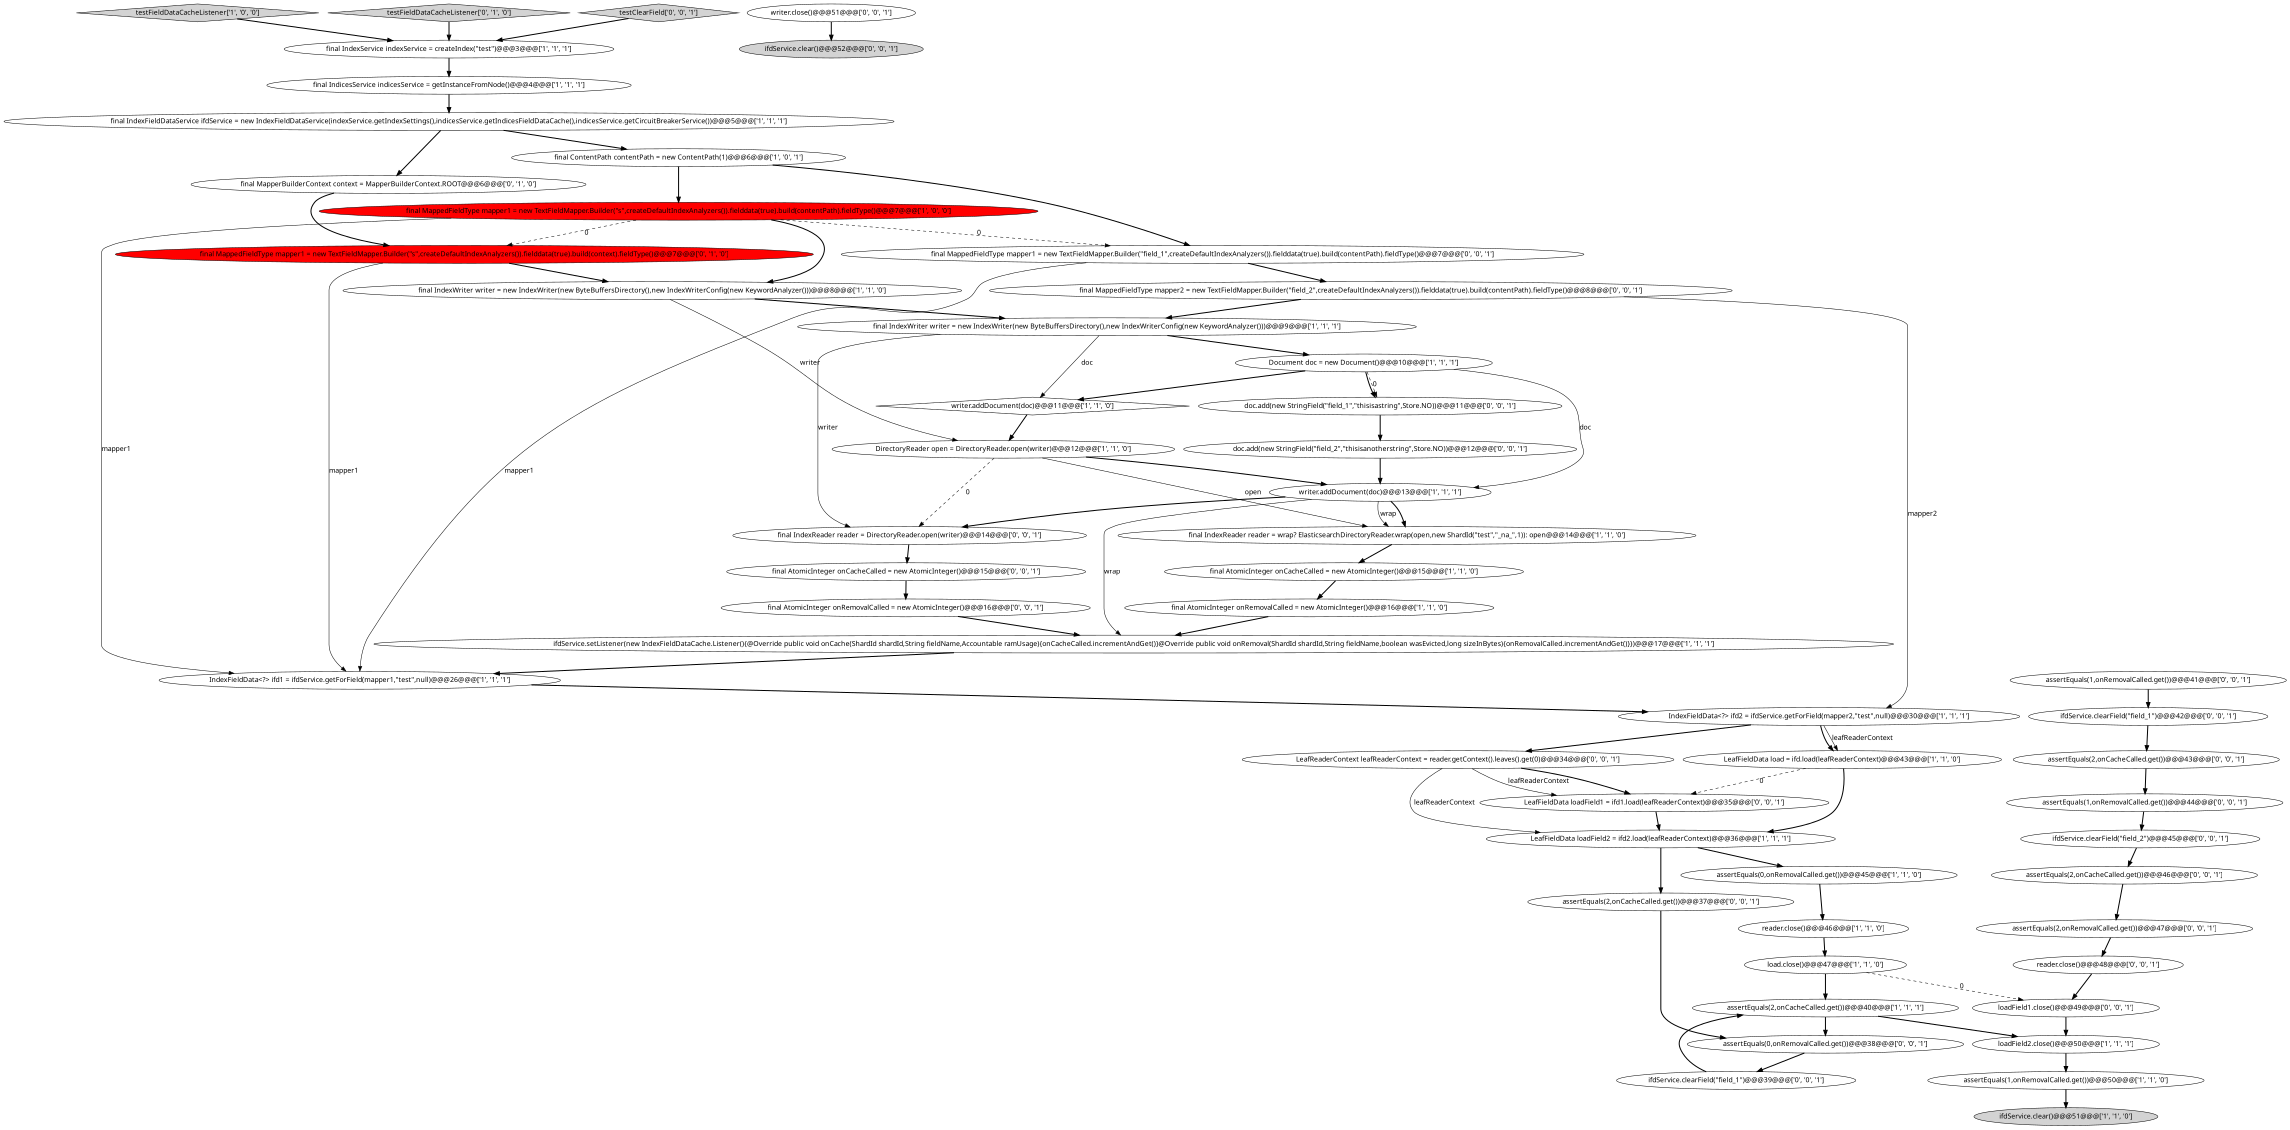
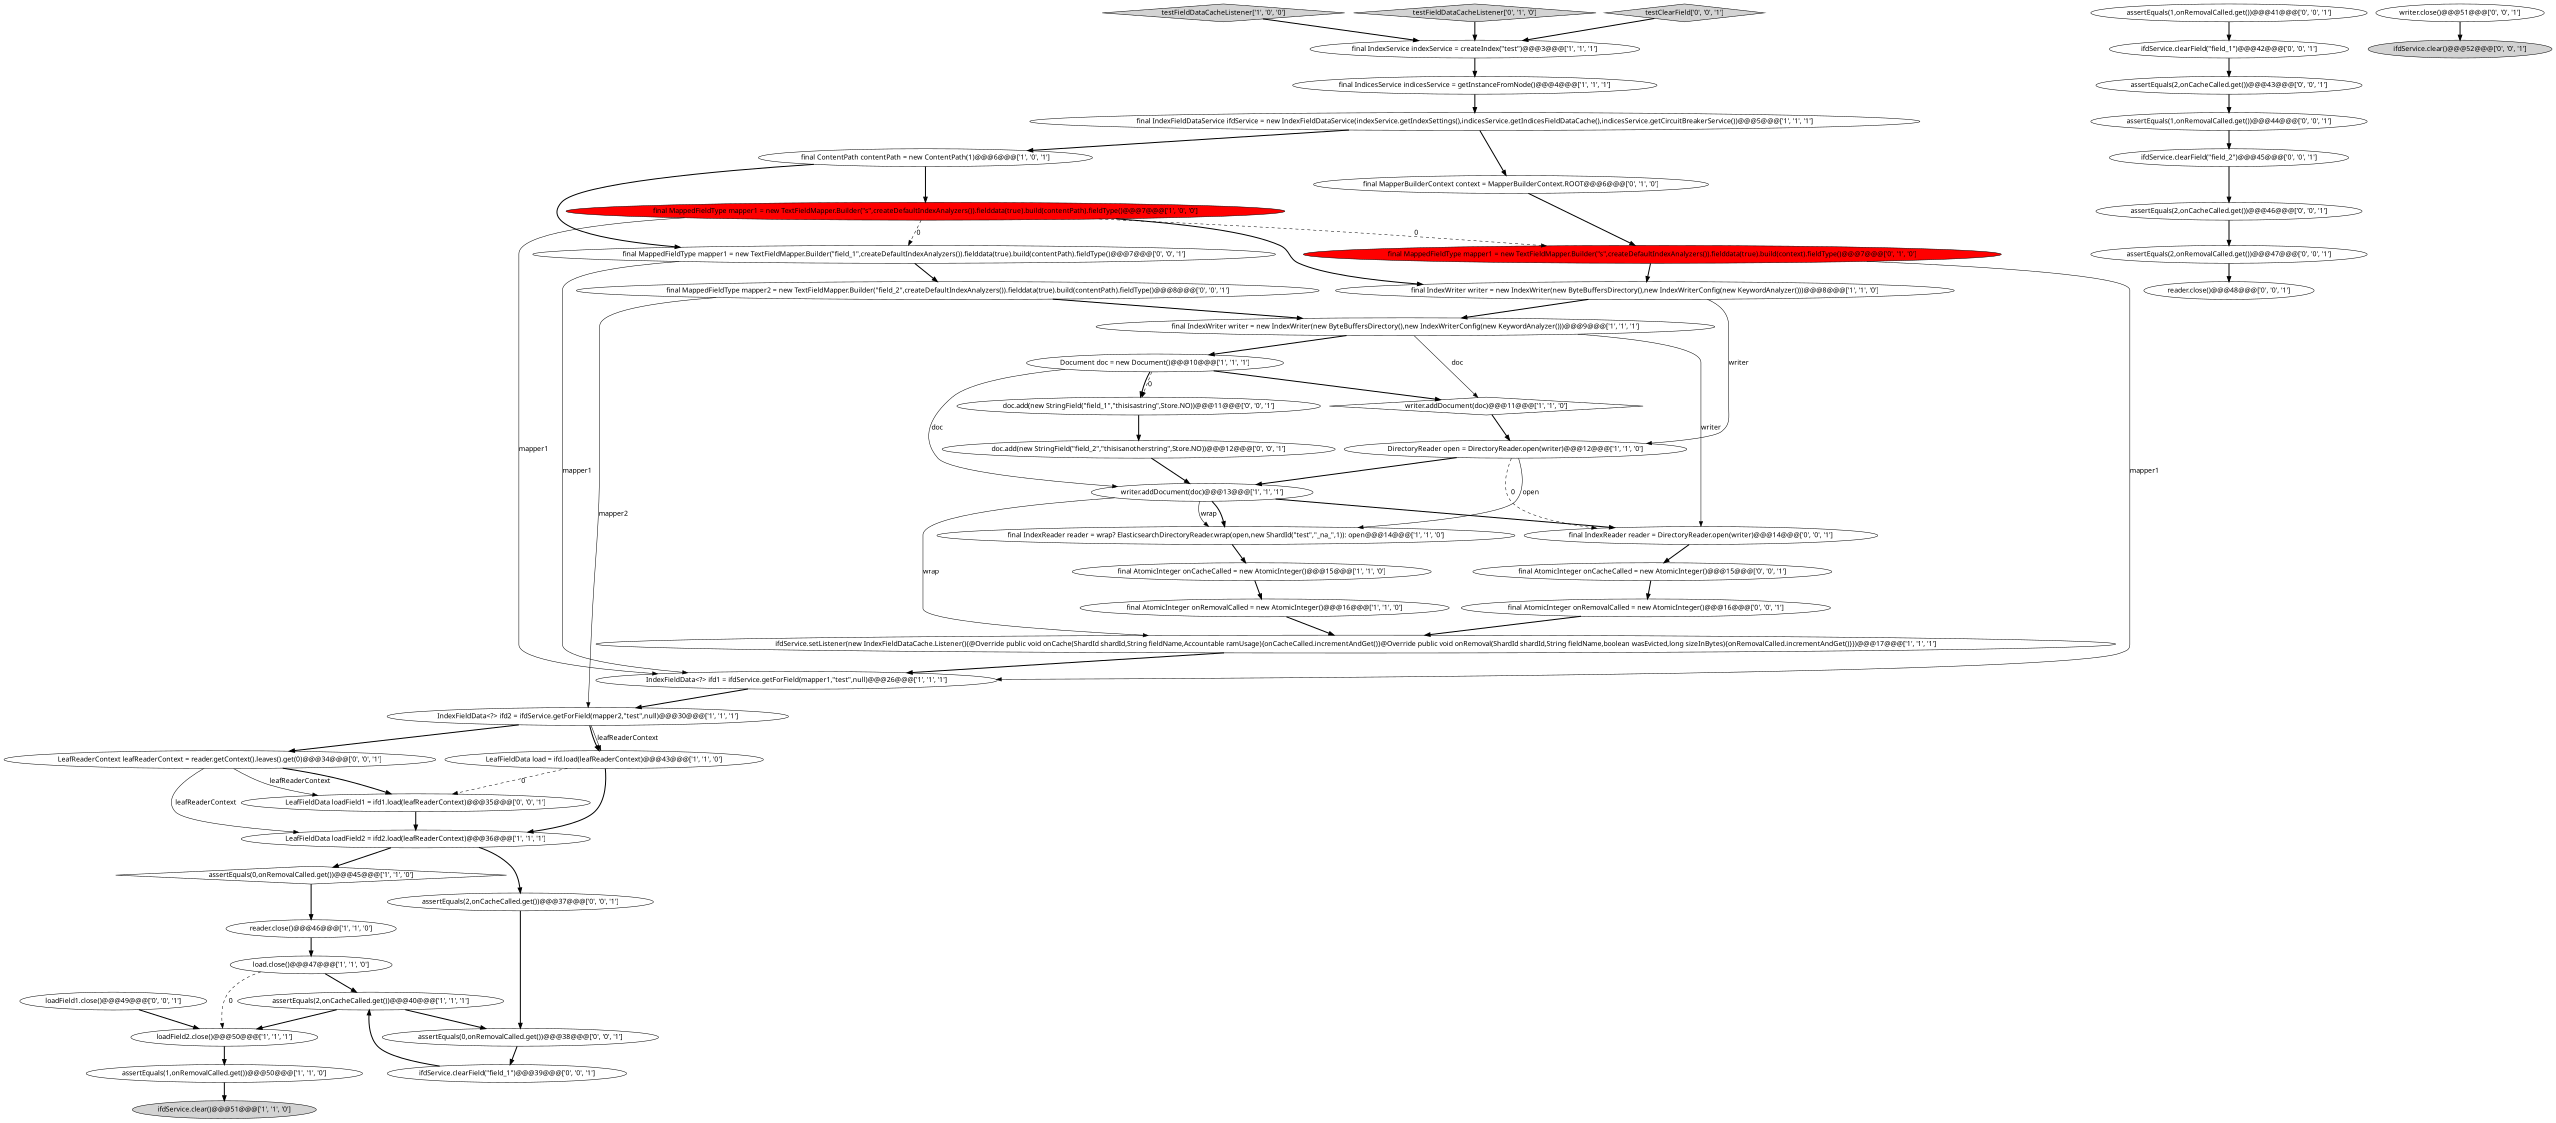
(1819, 875) -> (311, 875)
(2084, 984) -> none
(1942, 986) -> (231, 990)
